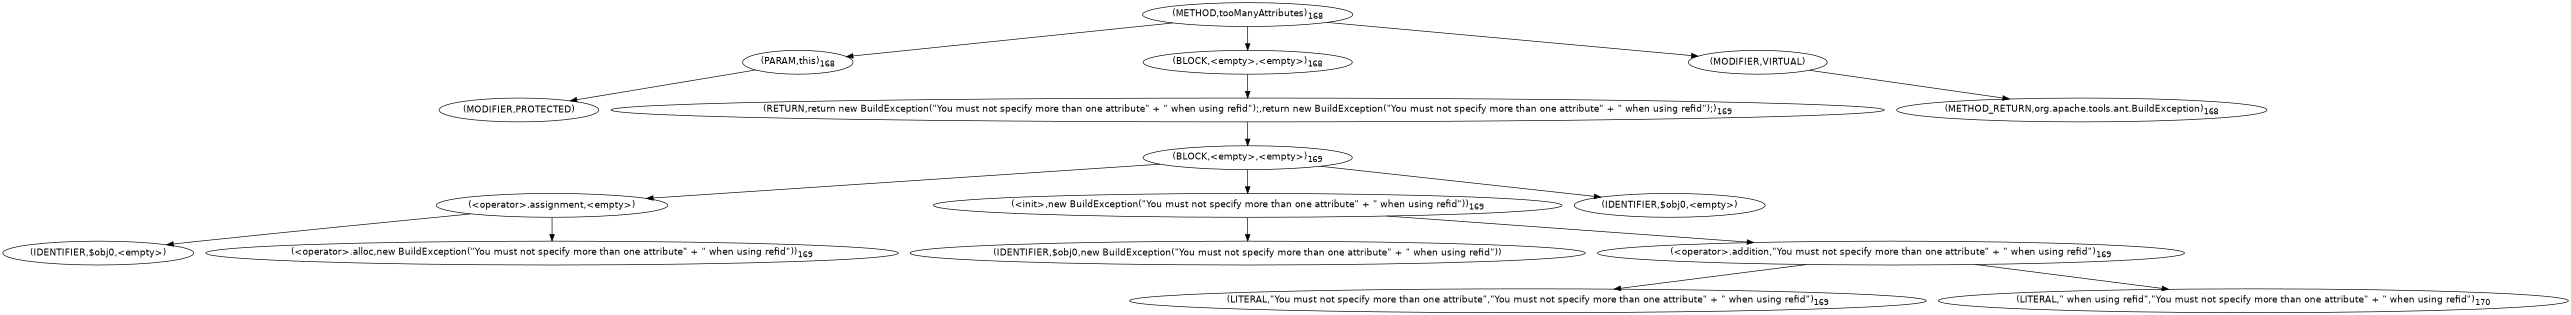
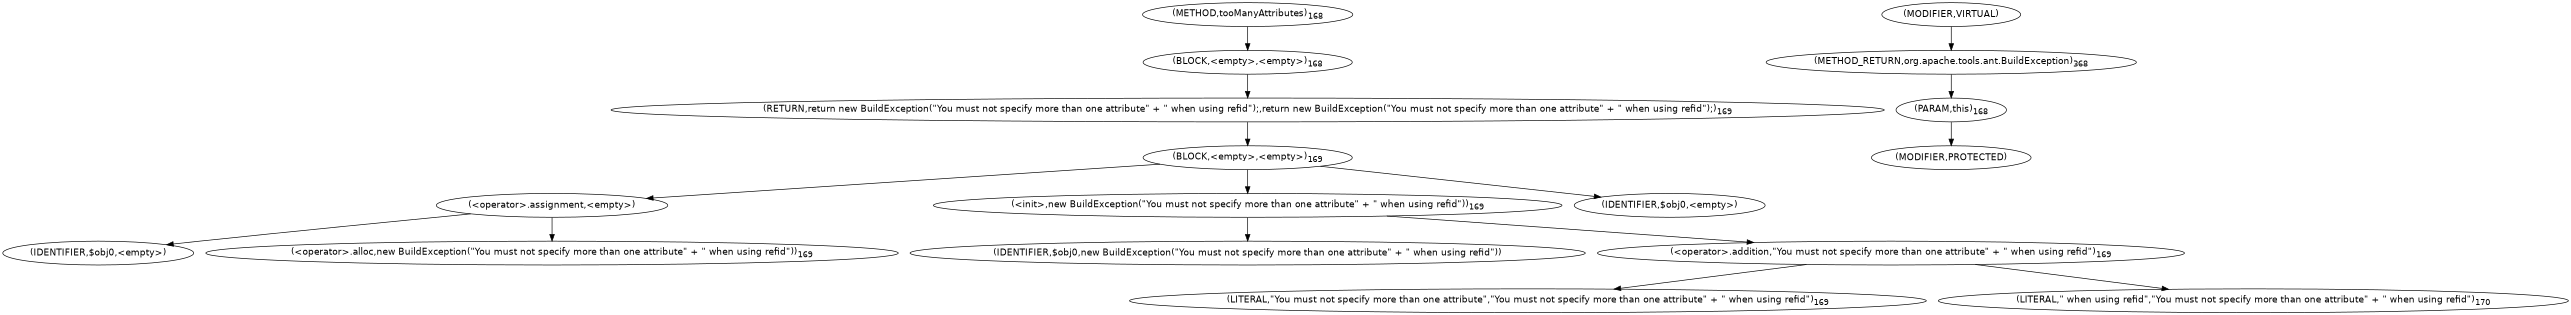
(1013, 39) -> (1951, 83)
(1509, 39) -> none
(2211, 109) -> (2081, 61)
